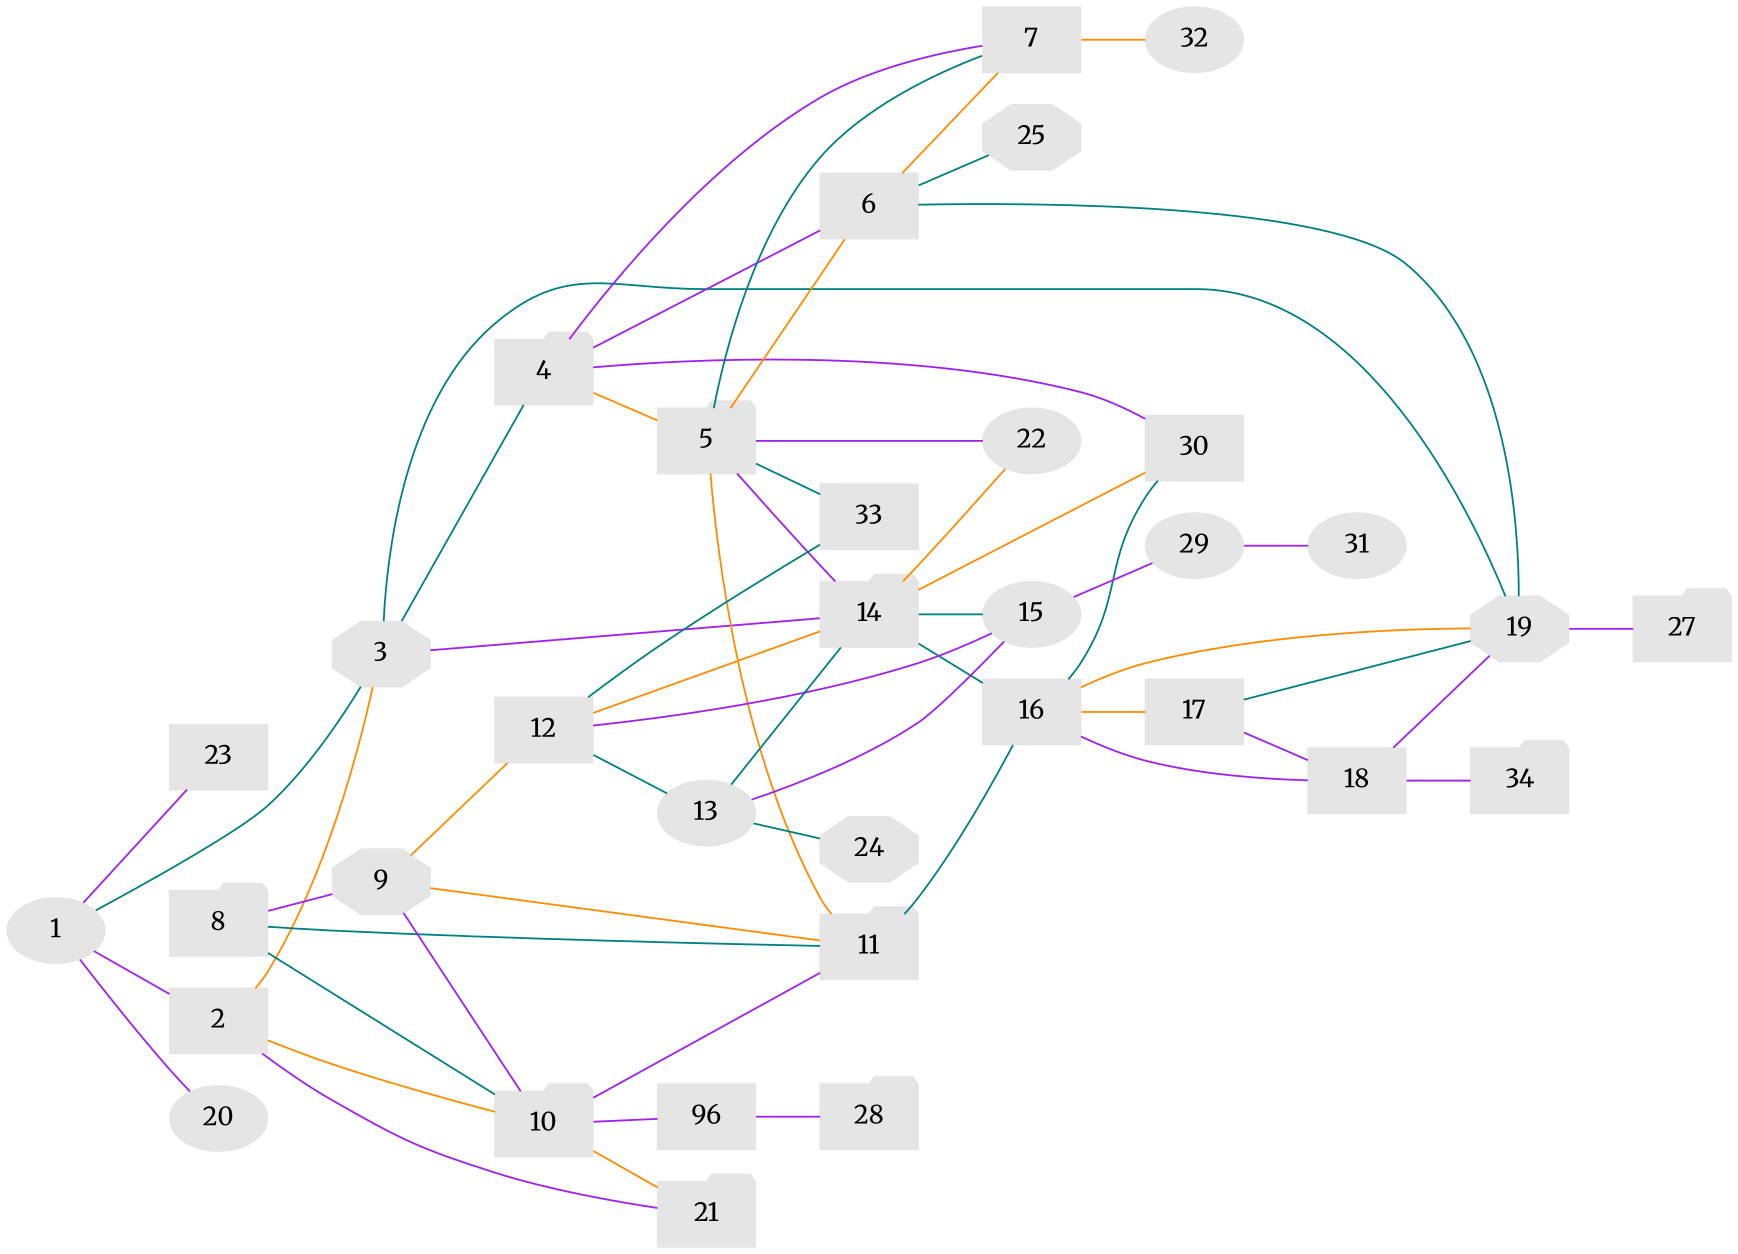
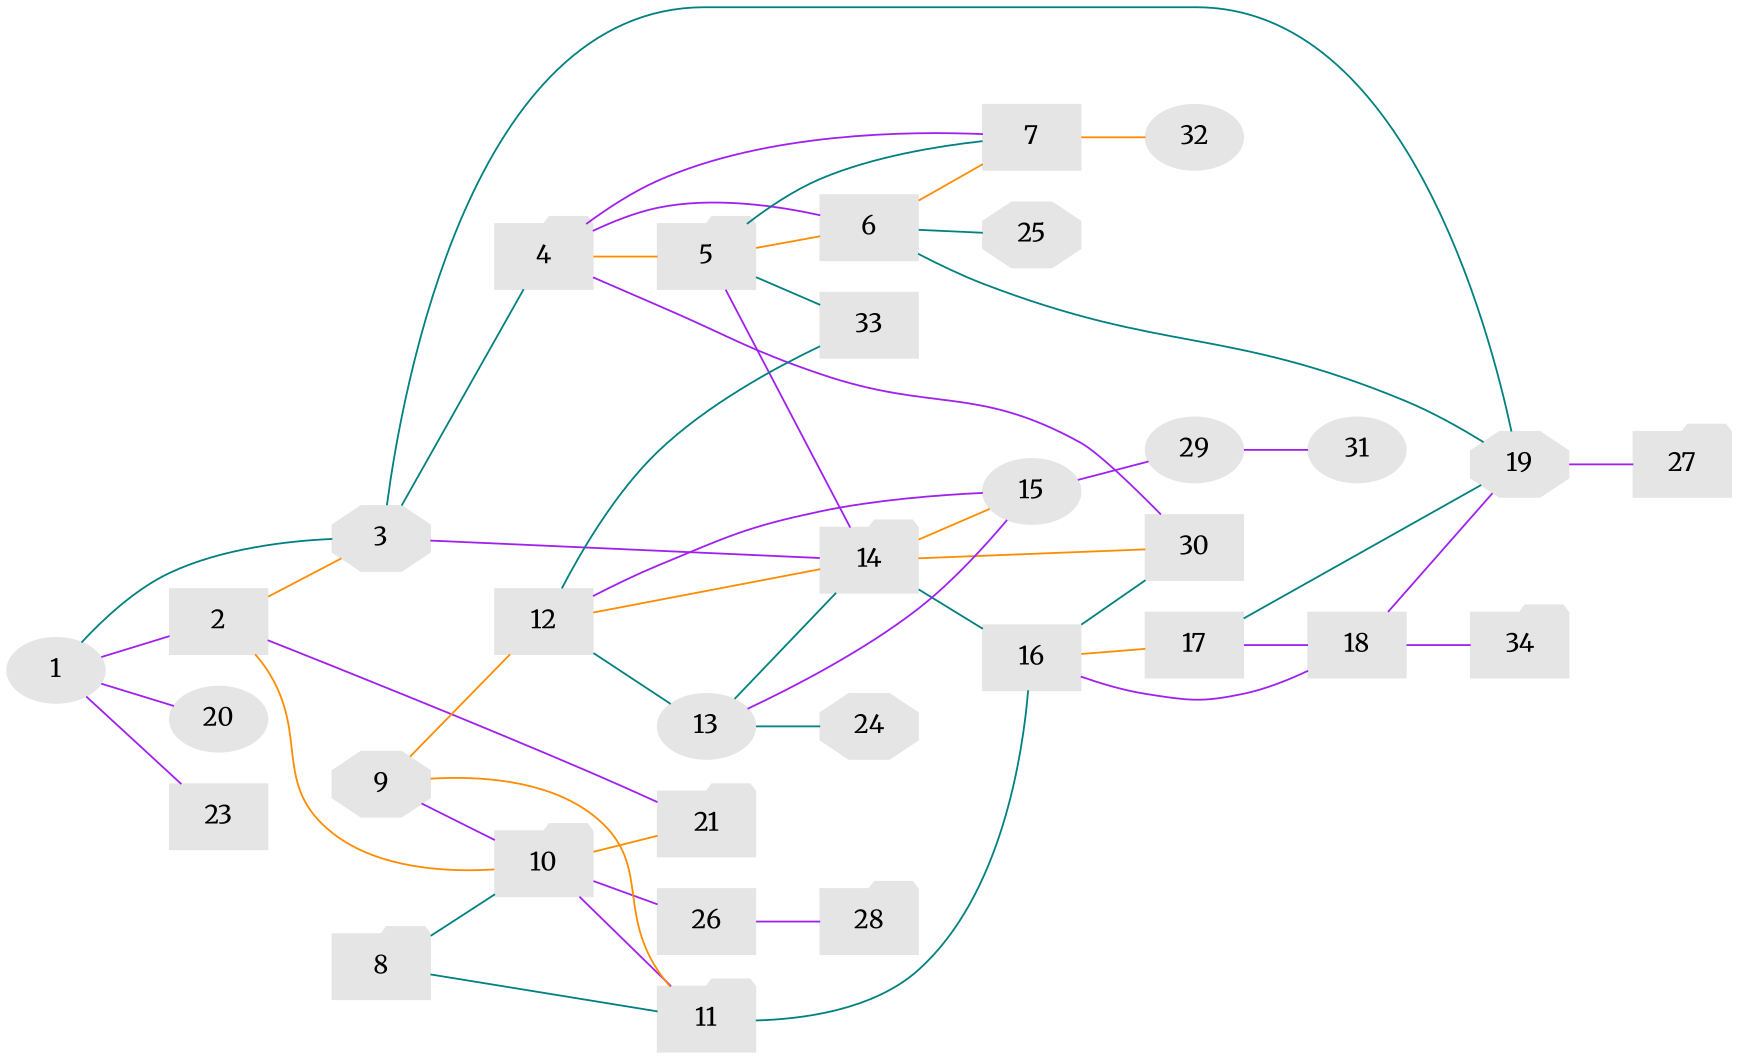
(1032, 441) -> none
(951, 614) -> (954, 524)
(1273, 640) -> none
(745, 689) -> none
(289, 905) -> none
(707, 1117) -> (707, 922)
